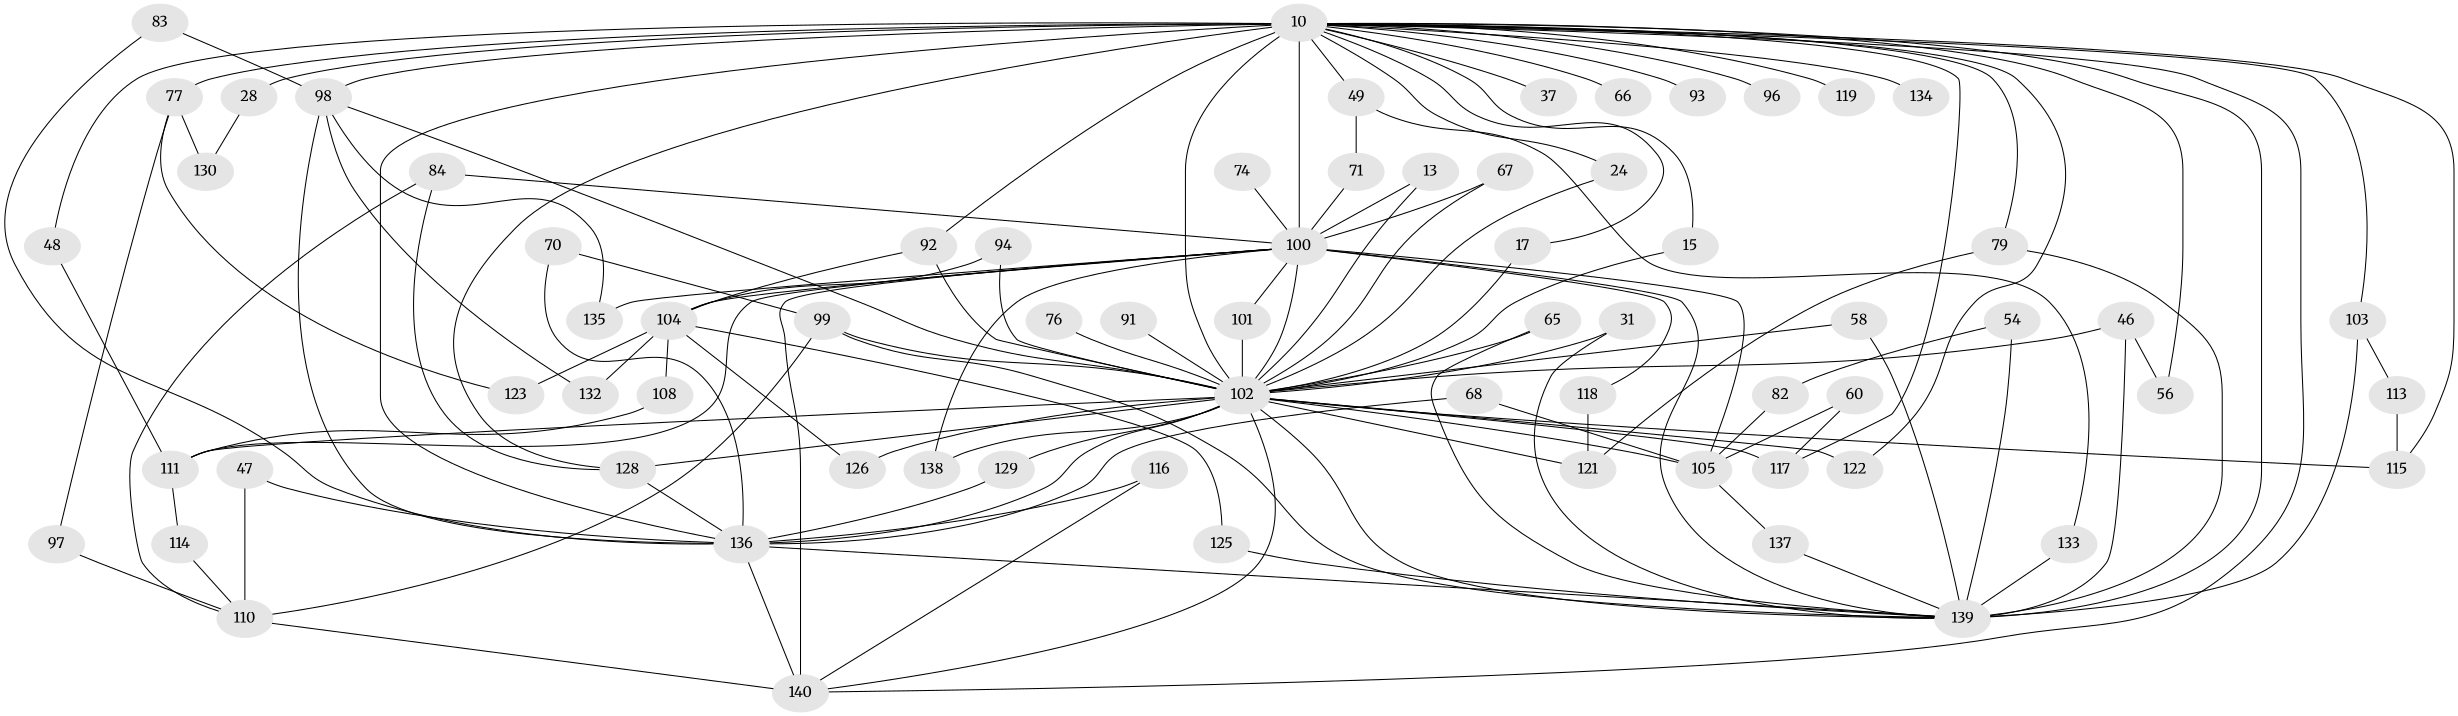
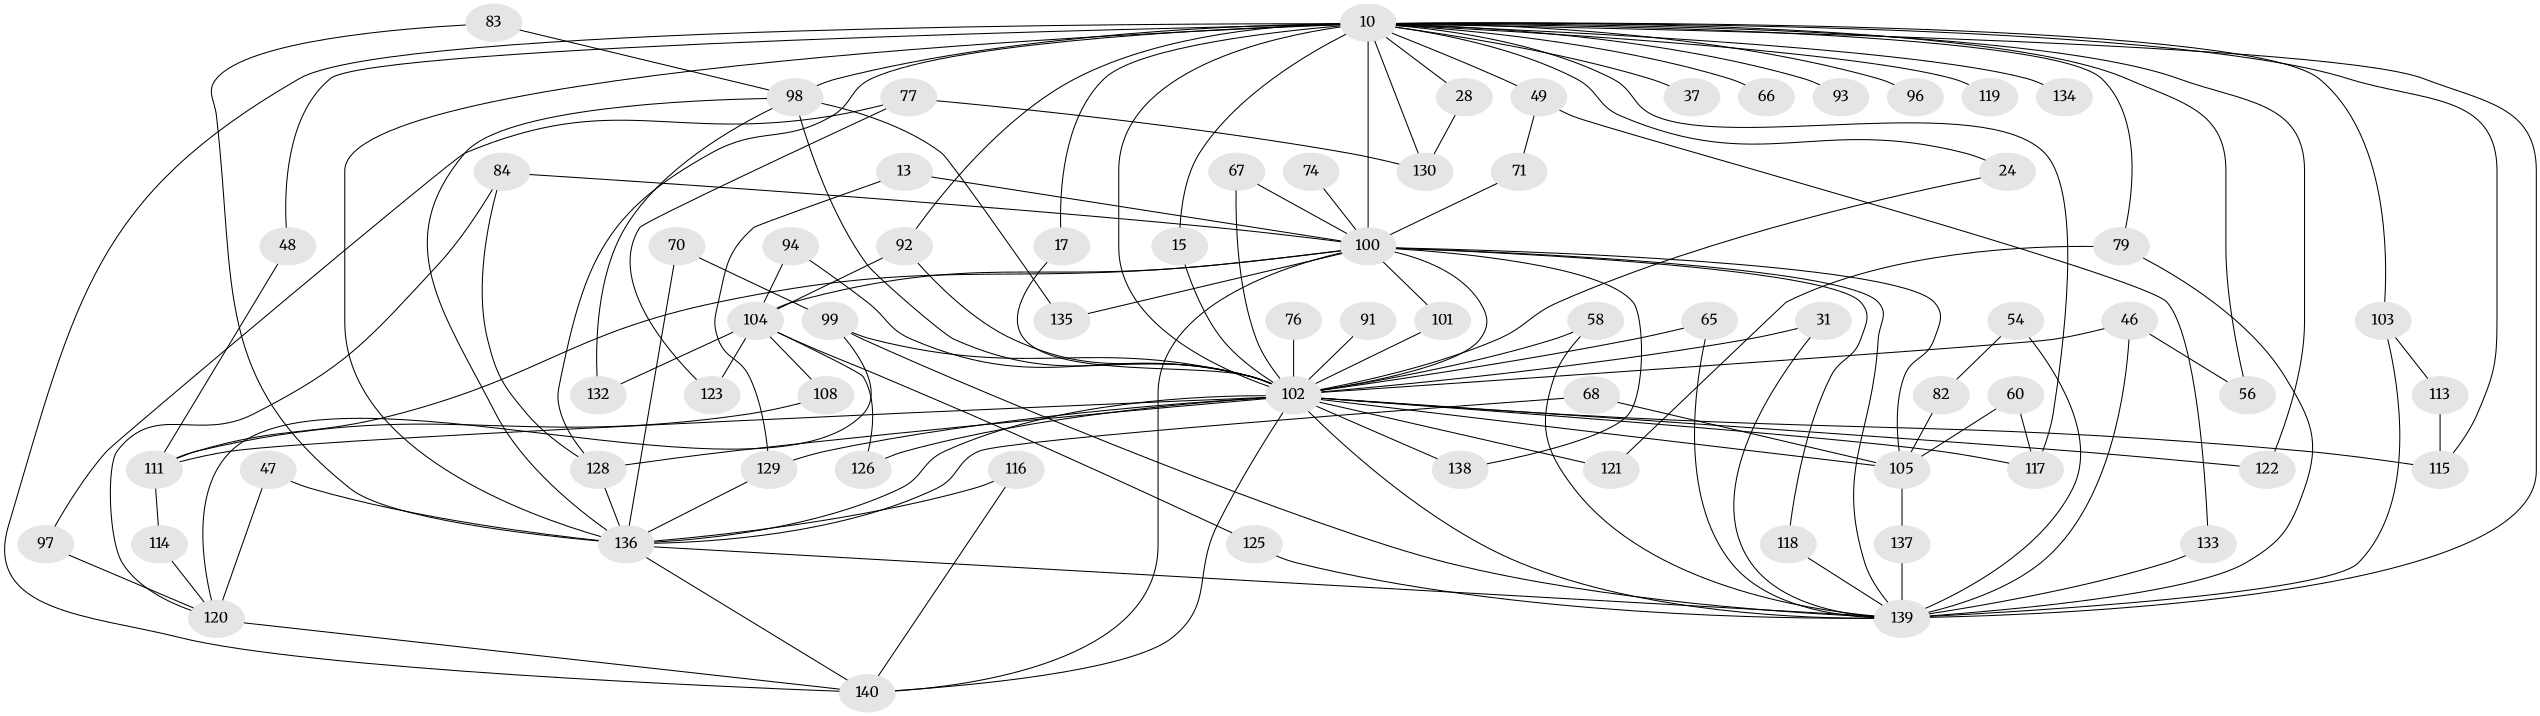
(462, 47) -> (1397, 97)
(1340, 286) -> (722, 284)
(1588, 433) -> (1845, 582)
(245, 619) -> (216, 619)
